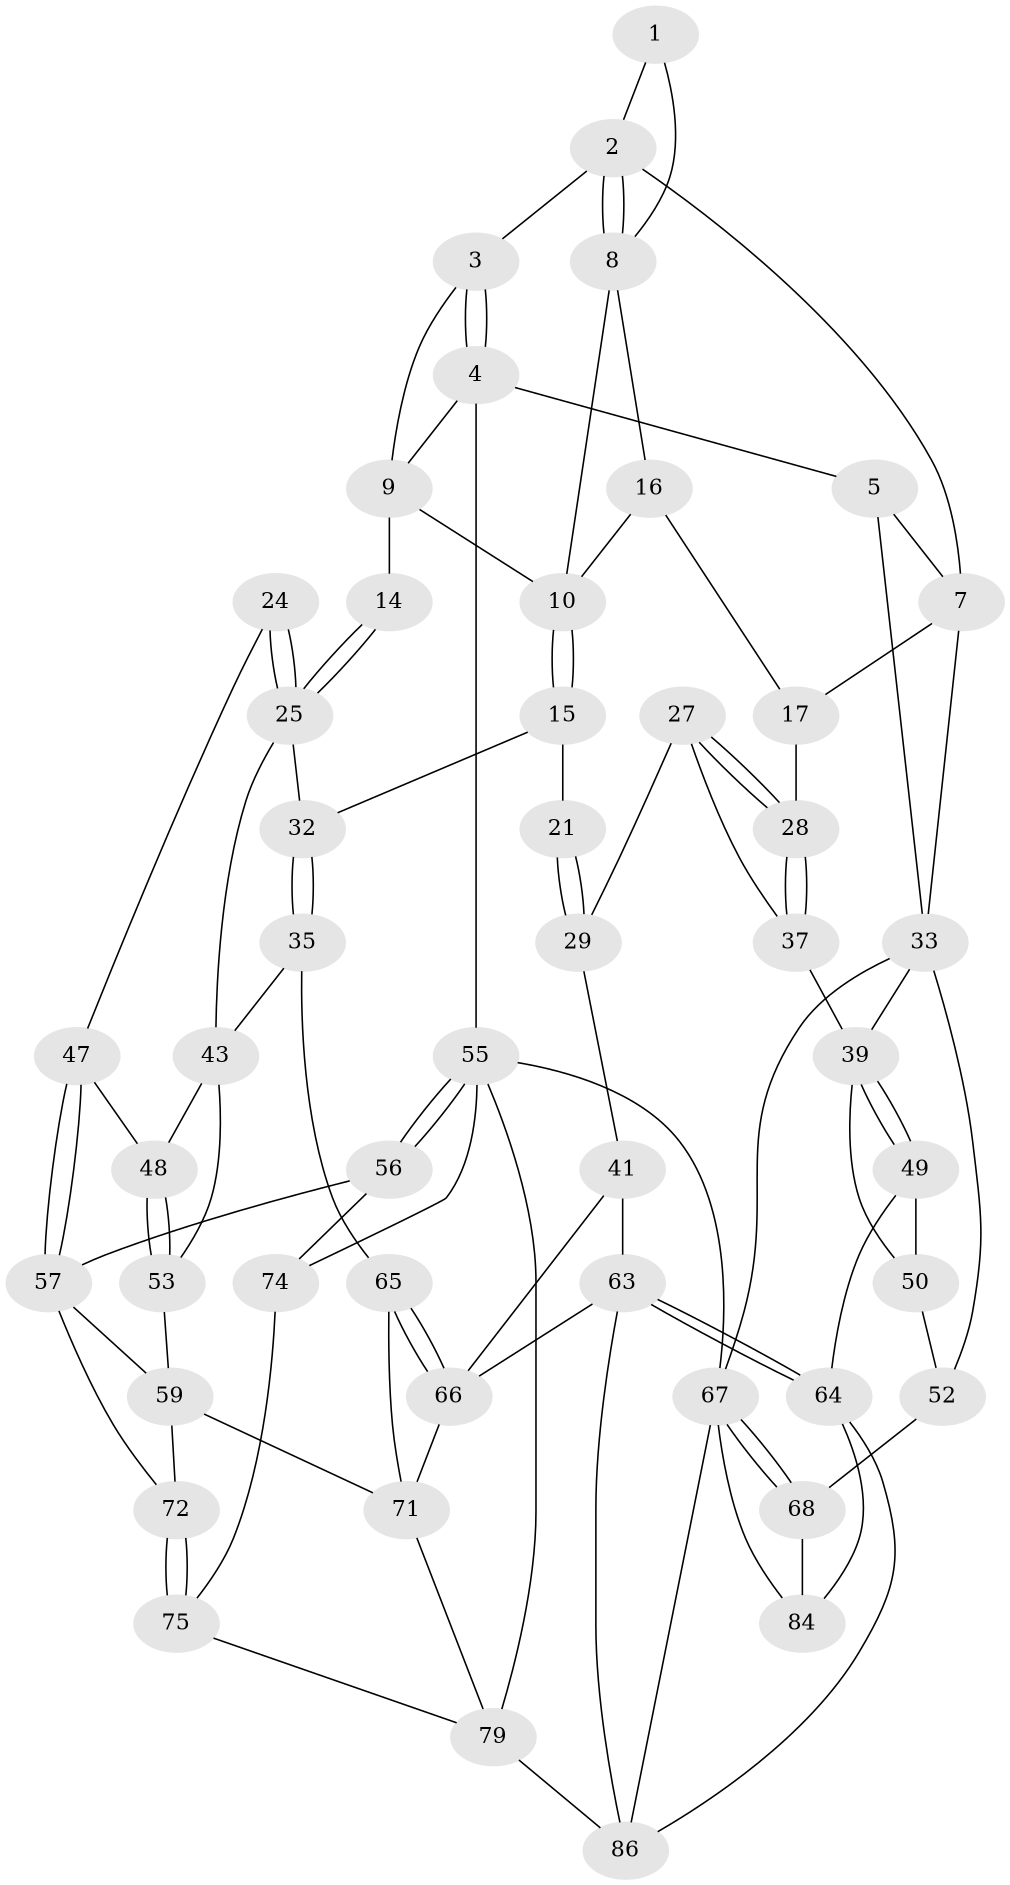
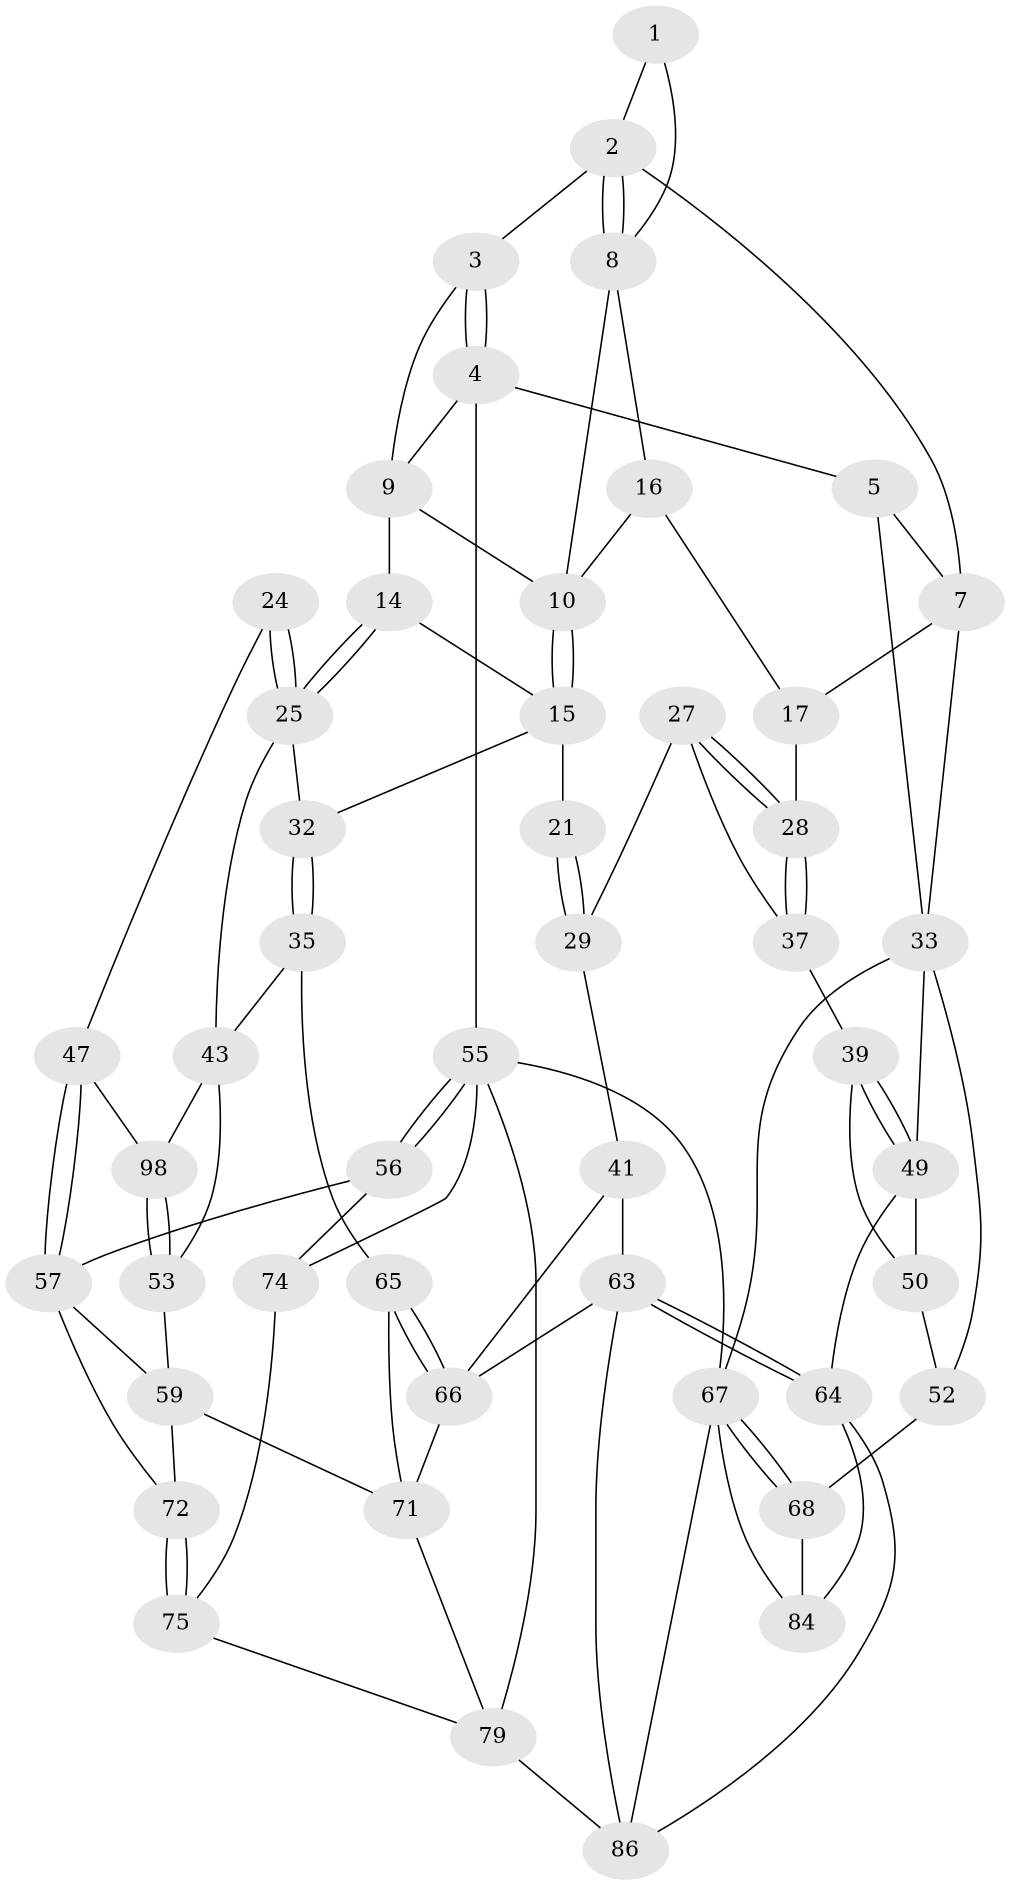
none -> (465, 652)
(891, 999) -> (921, 1056)
(154, 1170) -> (154, 1170)
